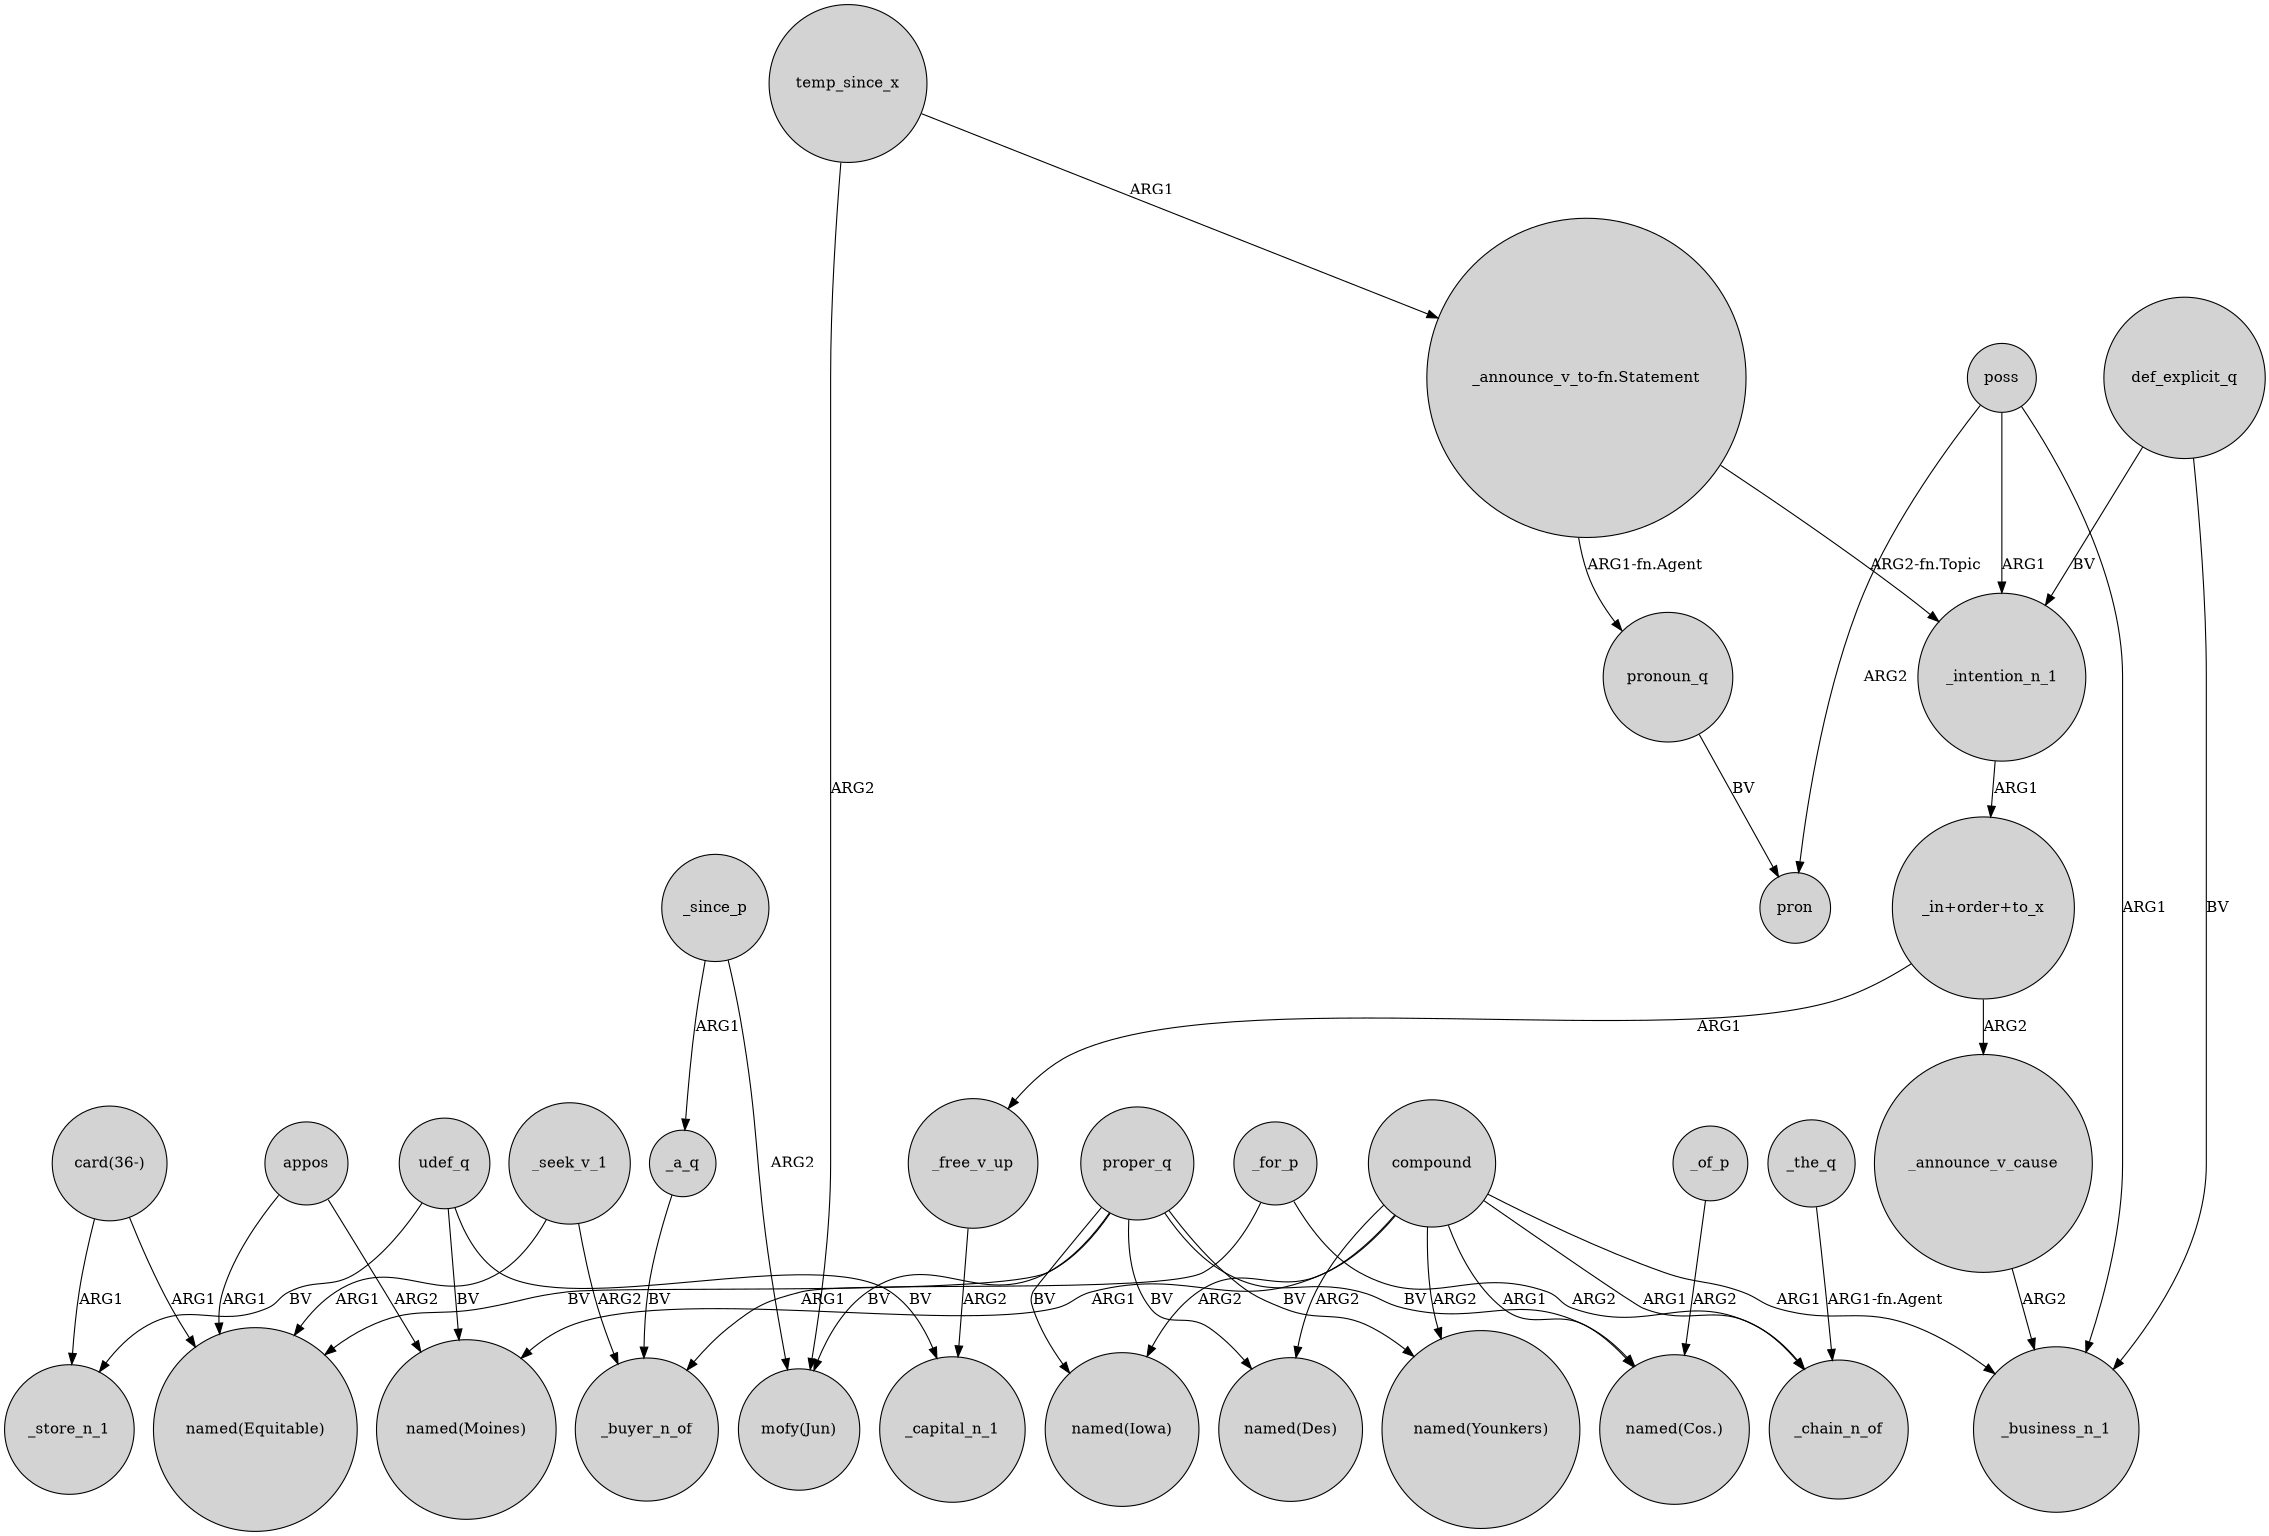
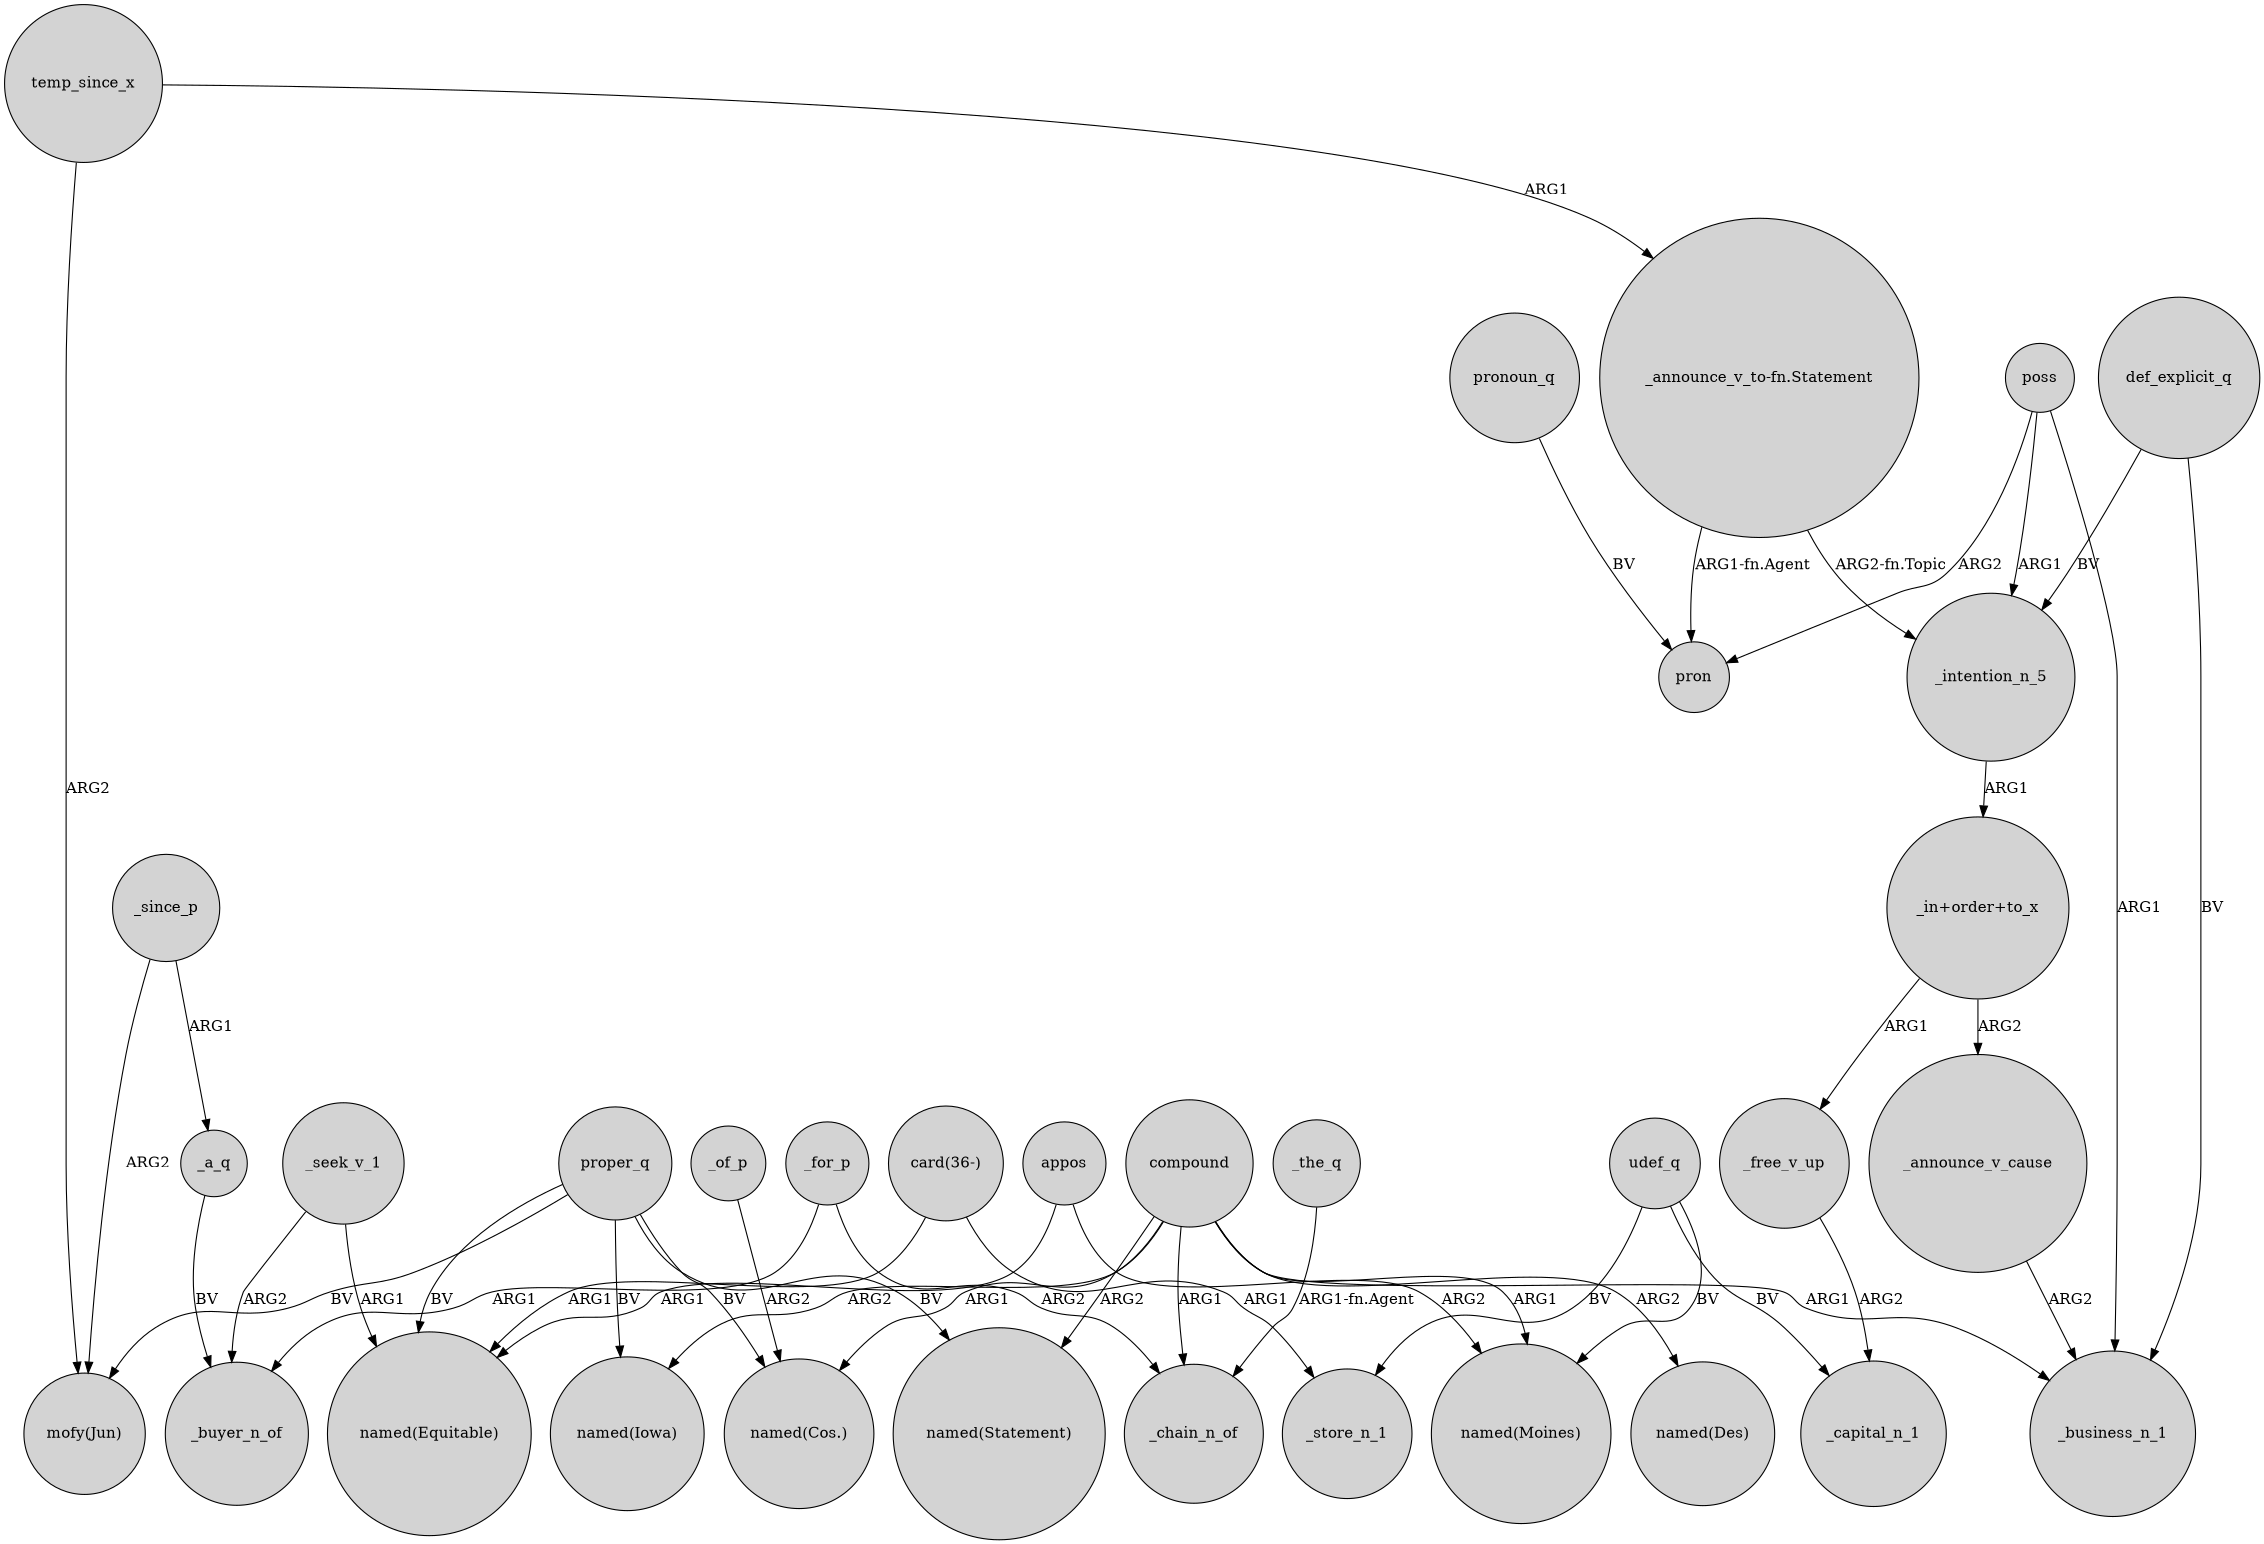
(1591, 582) -> (1692, 578)
(2002, 677) -> (1991, 677)
(1157, 1315) -> none
(1481, 1430) -> (999, 1434)
